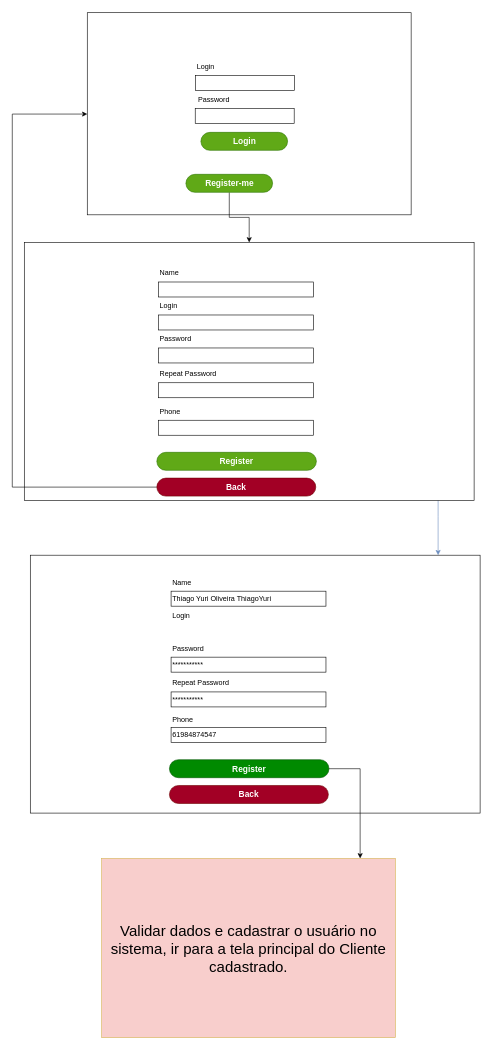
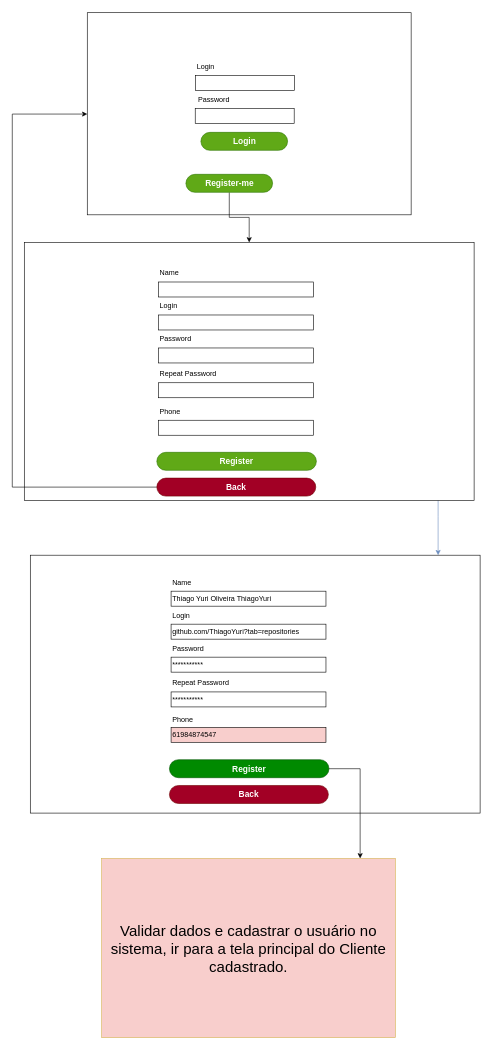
none -> (249, 632)
(249, 735) -> (249, 735)
